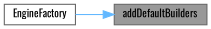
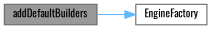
(89, 15) -> (111, 15)
